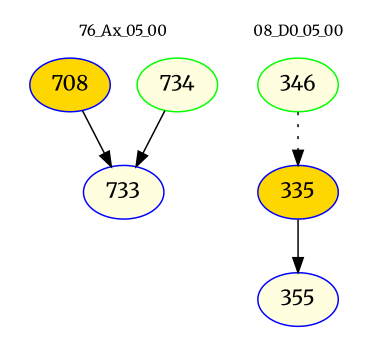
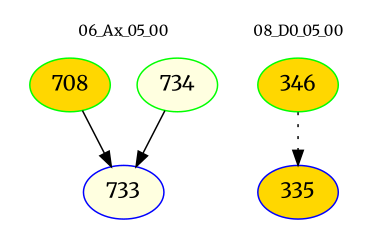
(124, 32) -> (124, 32)
(70, 85) -> (70, 85)
(298, 85) -> (298, 85)
(298, 300) -> none
